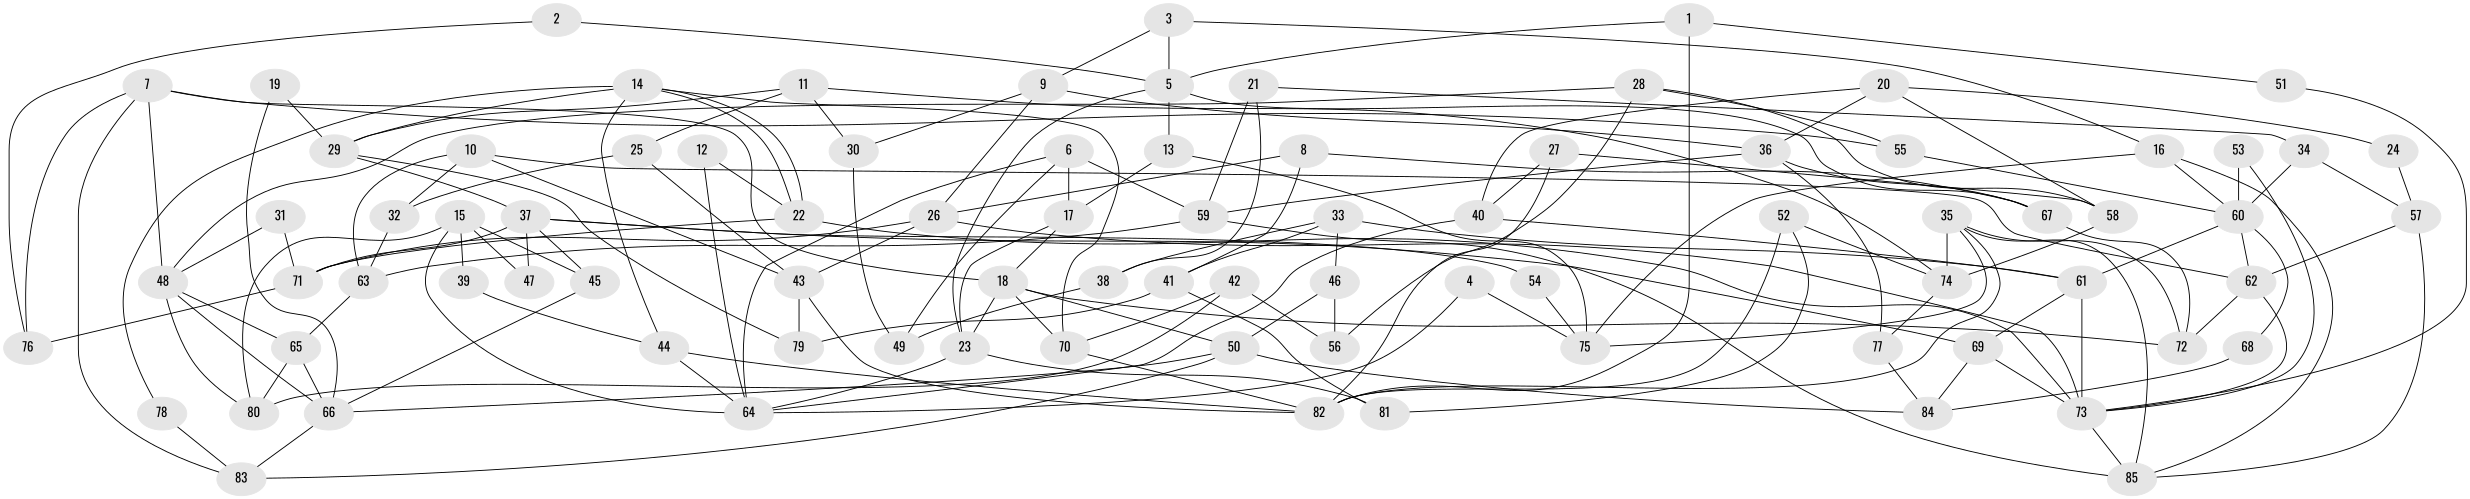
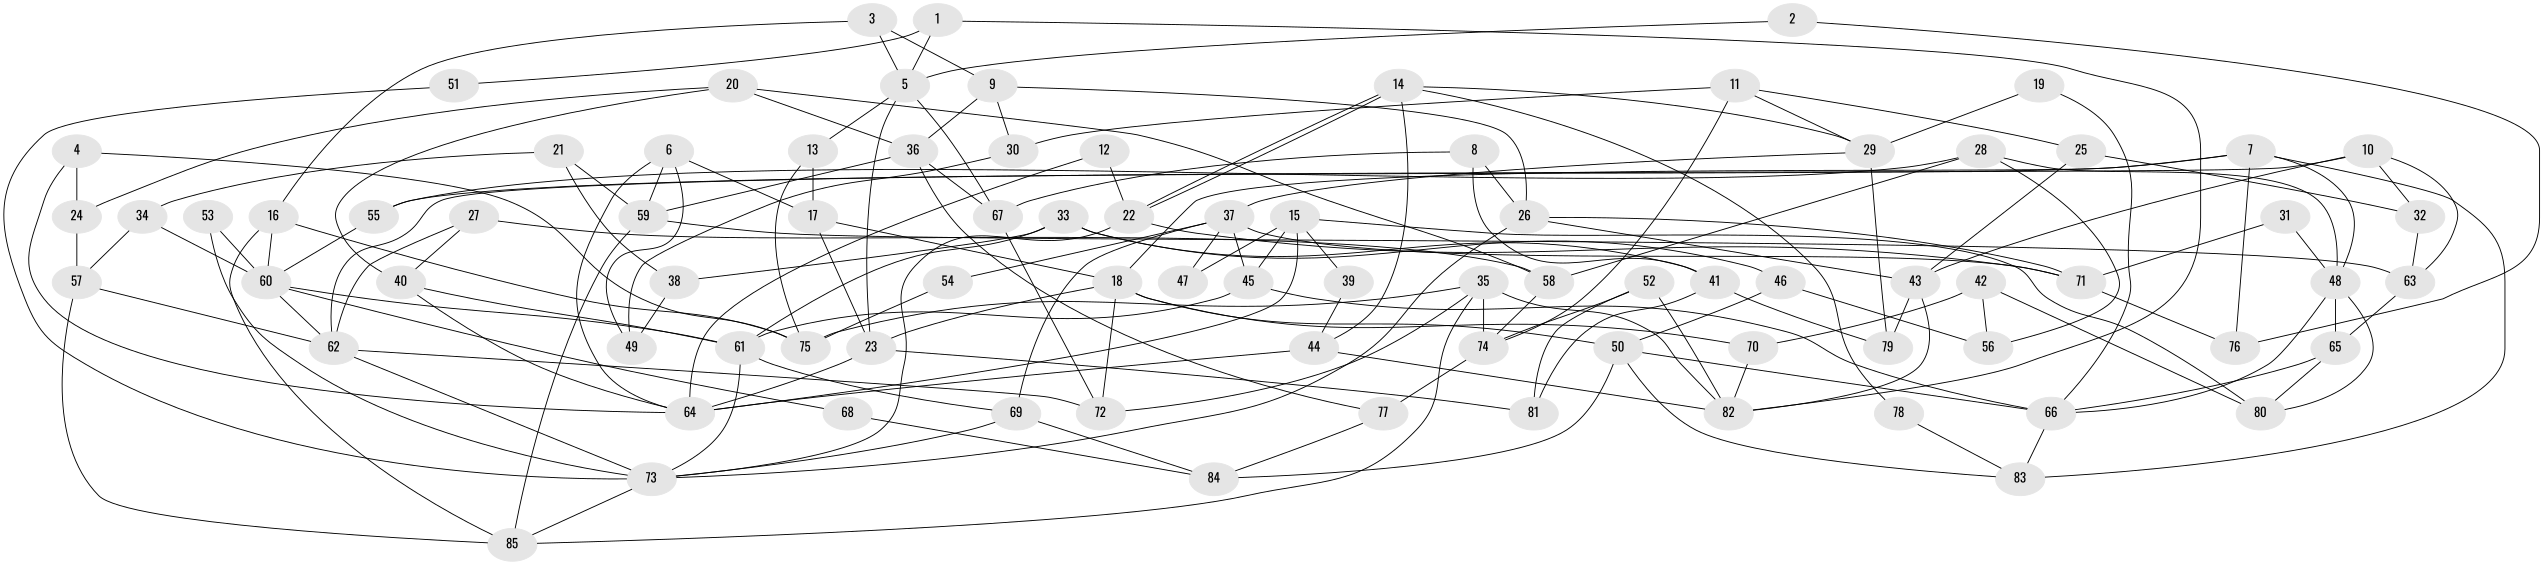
(992, 113) -> none
none -> (77, 184)
(1416, 287) -> (377, 261)
none -> (994, 315)
